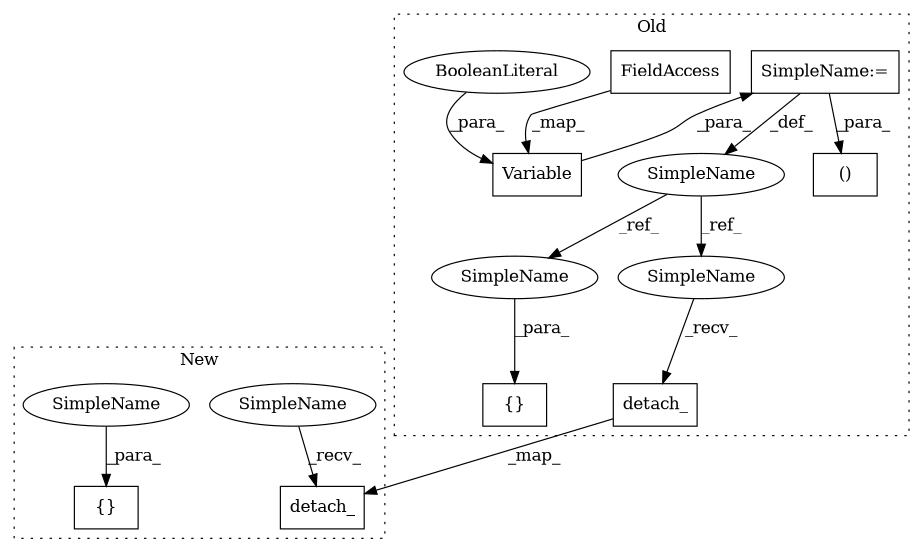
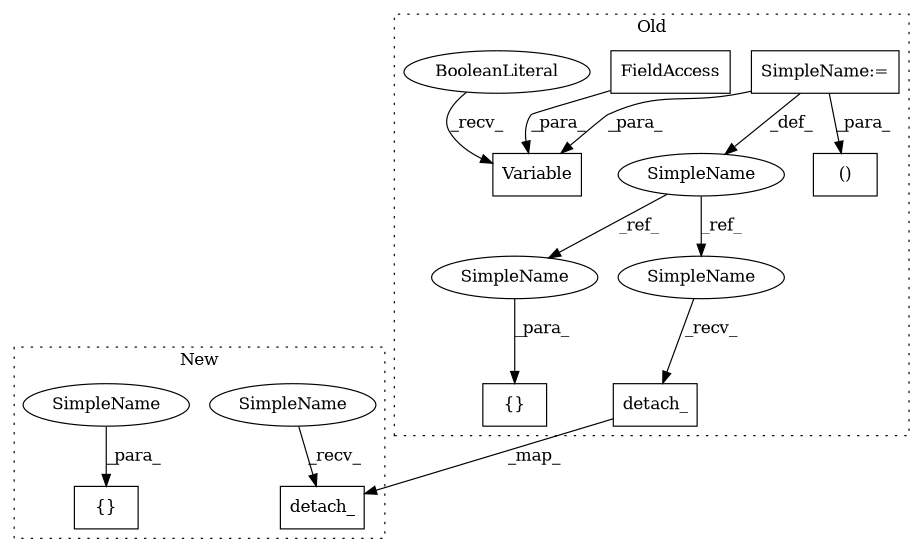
(477, 123) -> (477, 123)
(558, 123) -> (558, 123)
(664, 134) -> (655, 101)
